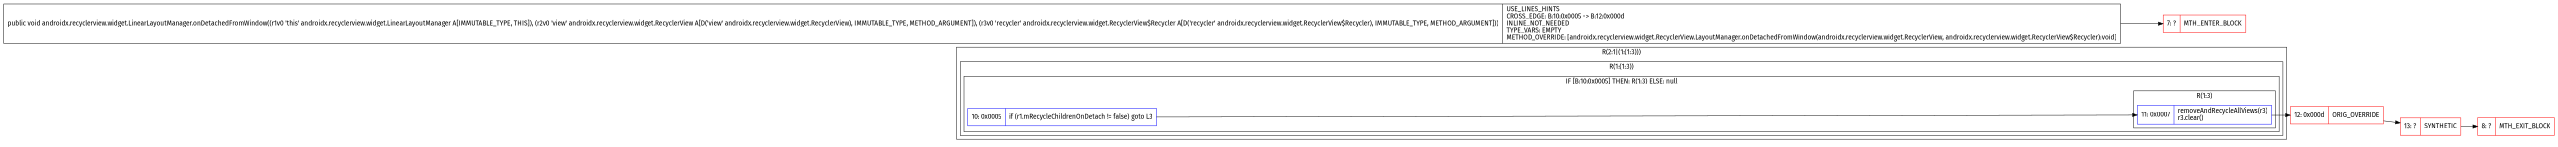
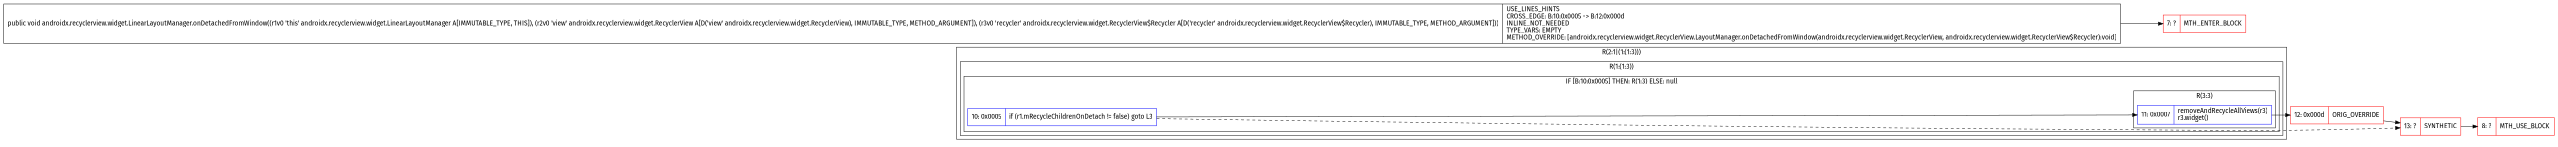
(2205, 96) -> (2205, 96)
(2191, 118) -> (2193, 118)
(2525, 126) -> (2525, 126)
none -> (1776, 127)
